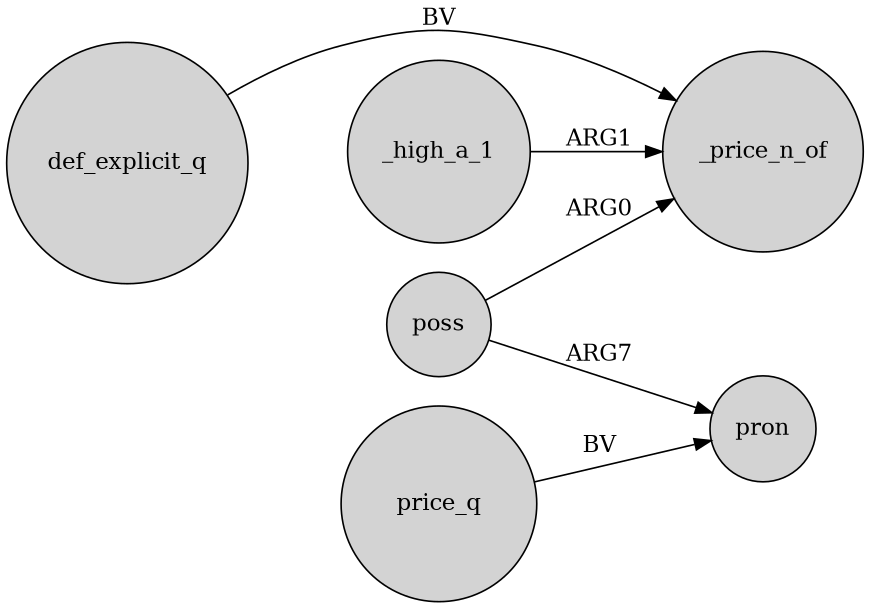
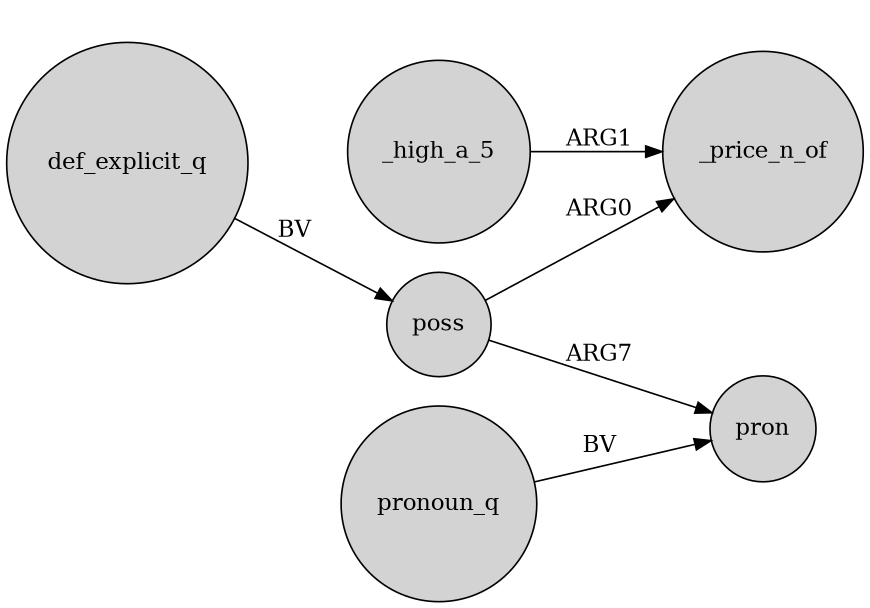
(444, 31) -> (306, 256)
(439, 152) -> (439, 152)
(439, 504) -> (439, 504)
